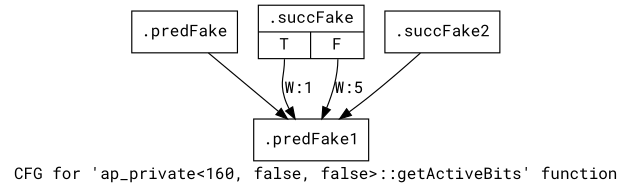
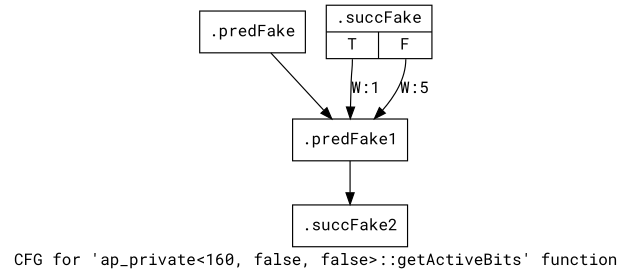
(386, 83) -> (350, 177)
